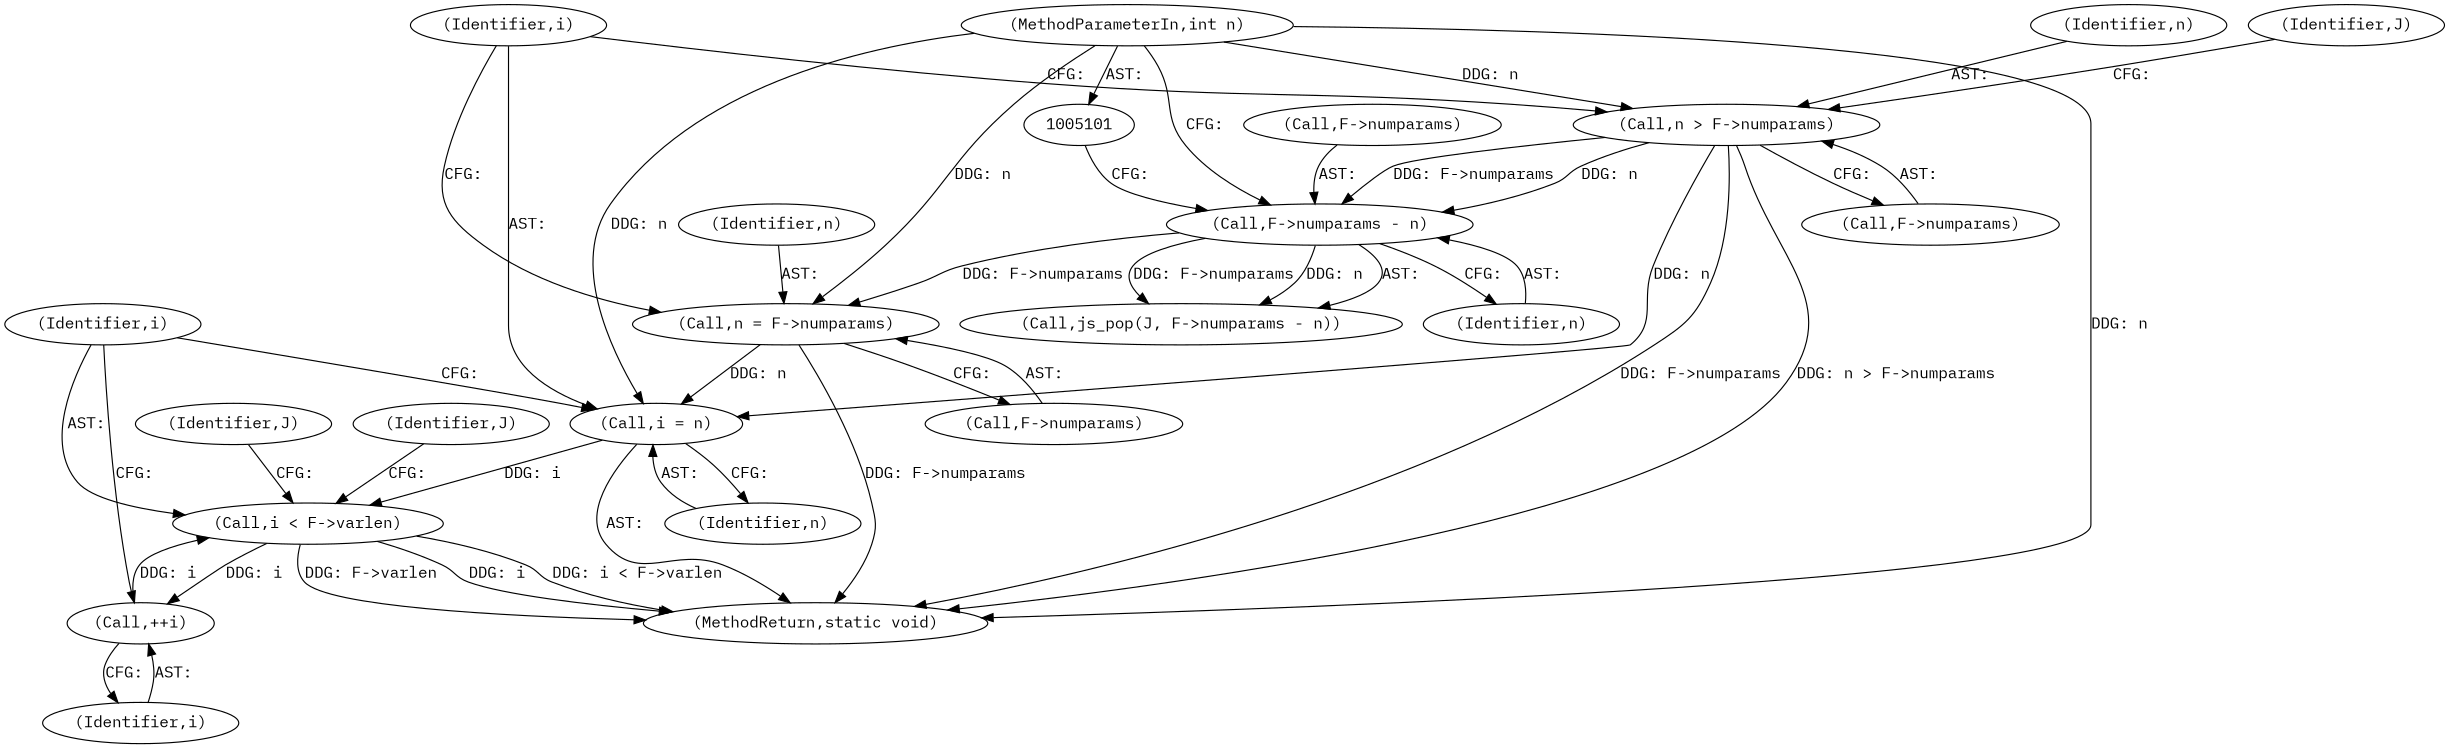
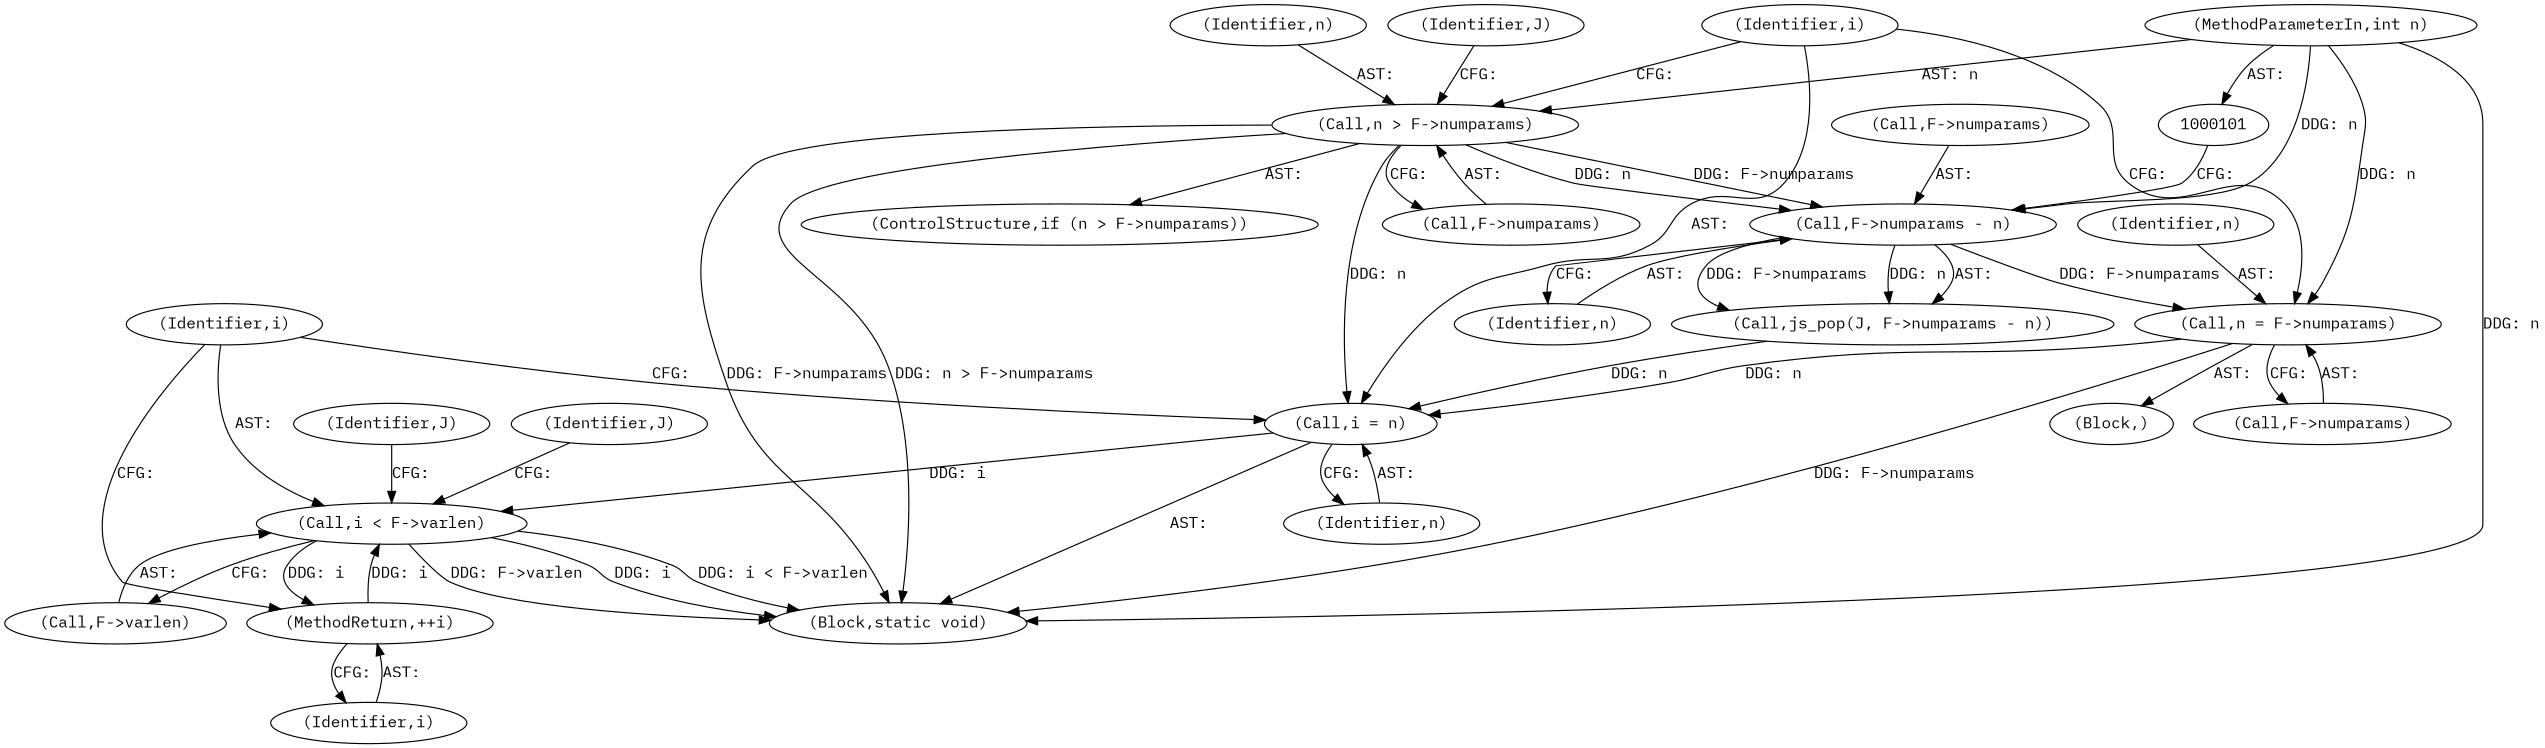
(1490, 75) -> (1950, 75)
(1079, 125) -> (2214, 125)
(1210, 125) -> (2329, 125)
(686, 130) -> (1593, 369)
none -> (1060, 225)
none -> (2112, 424)
none -> (116, 623)
(141, 623) -> (370, 623)
(816, 623) -> (898, 623)
